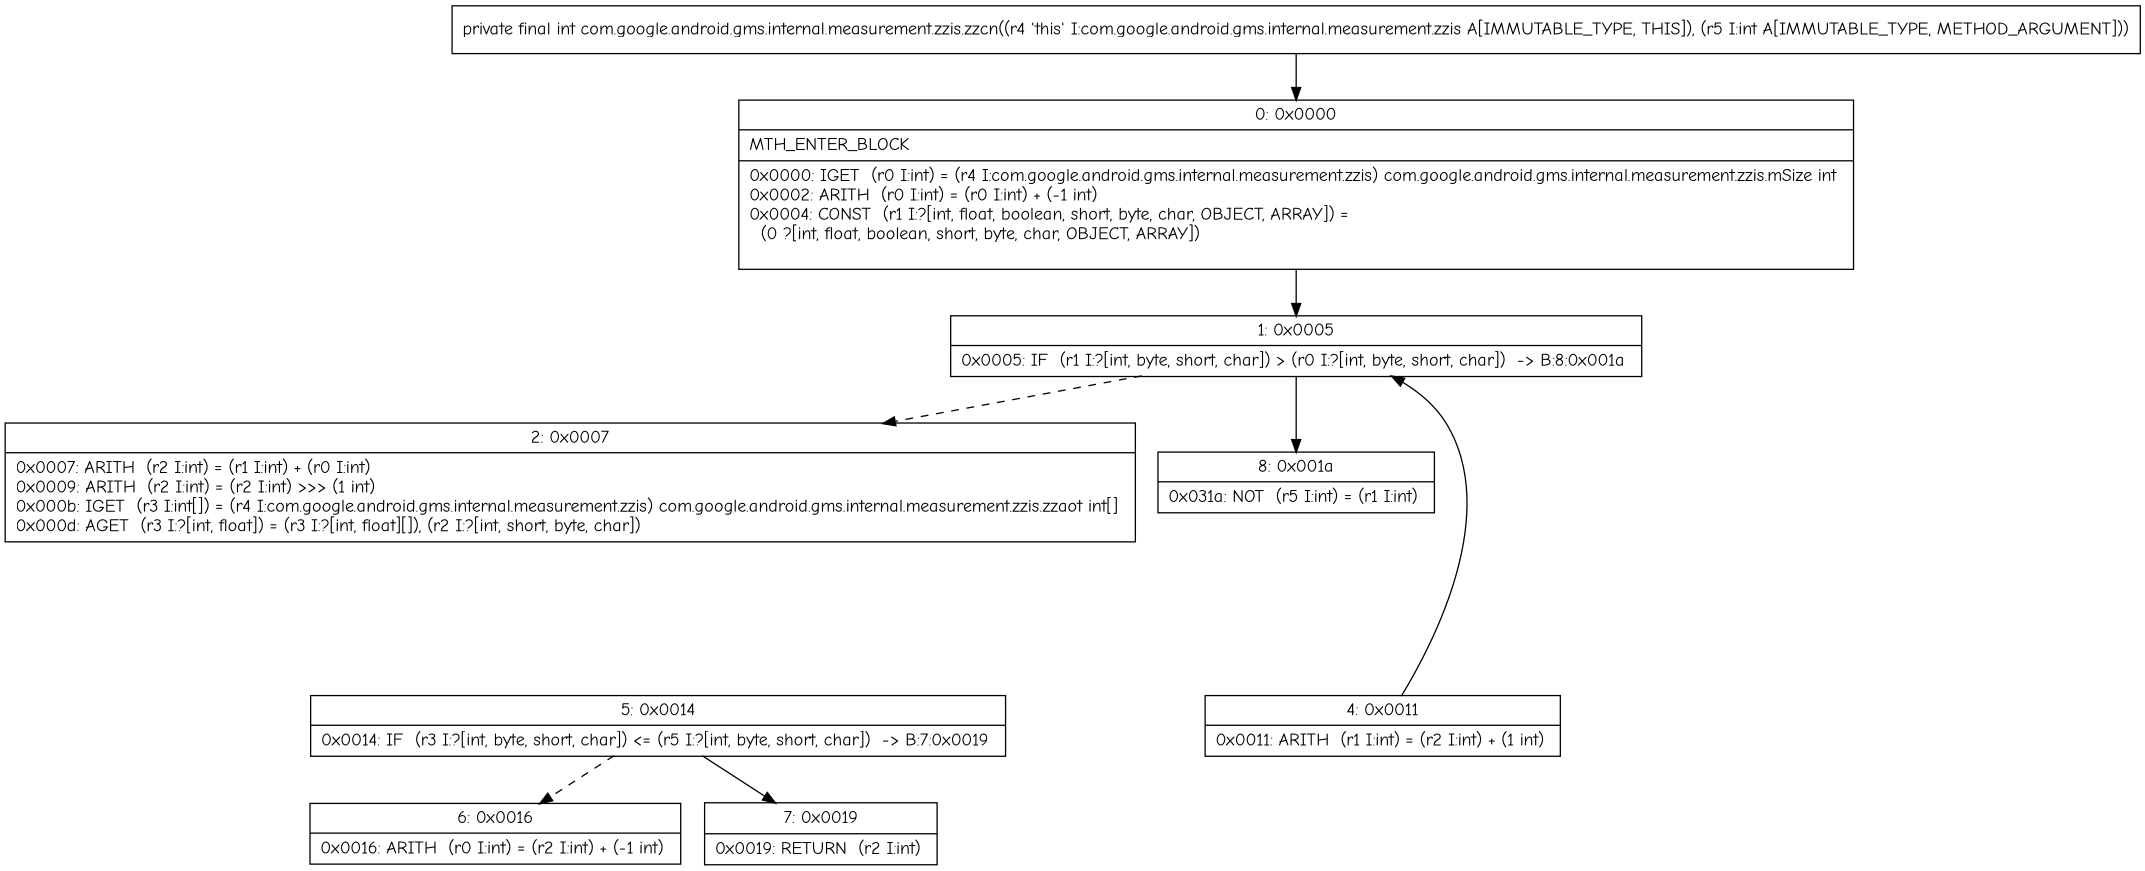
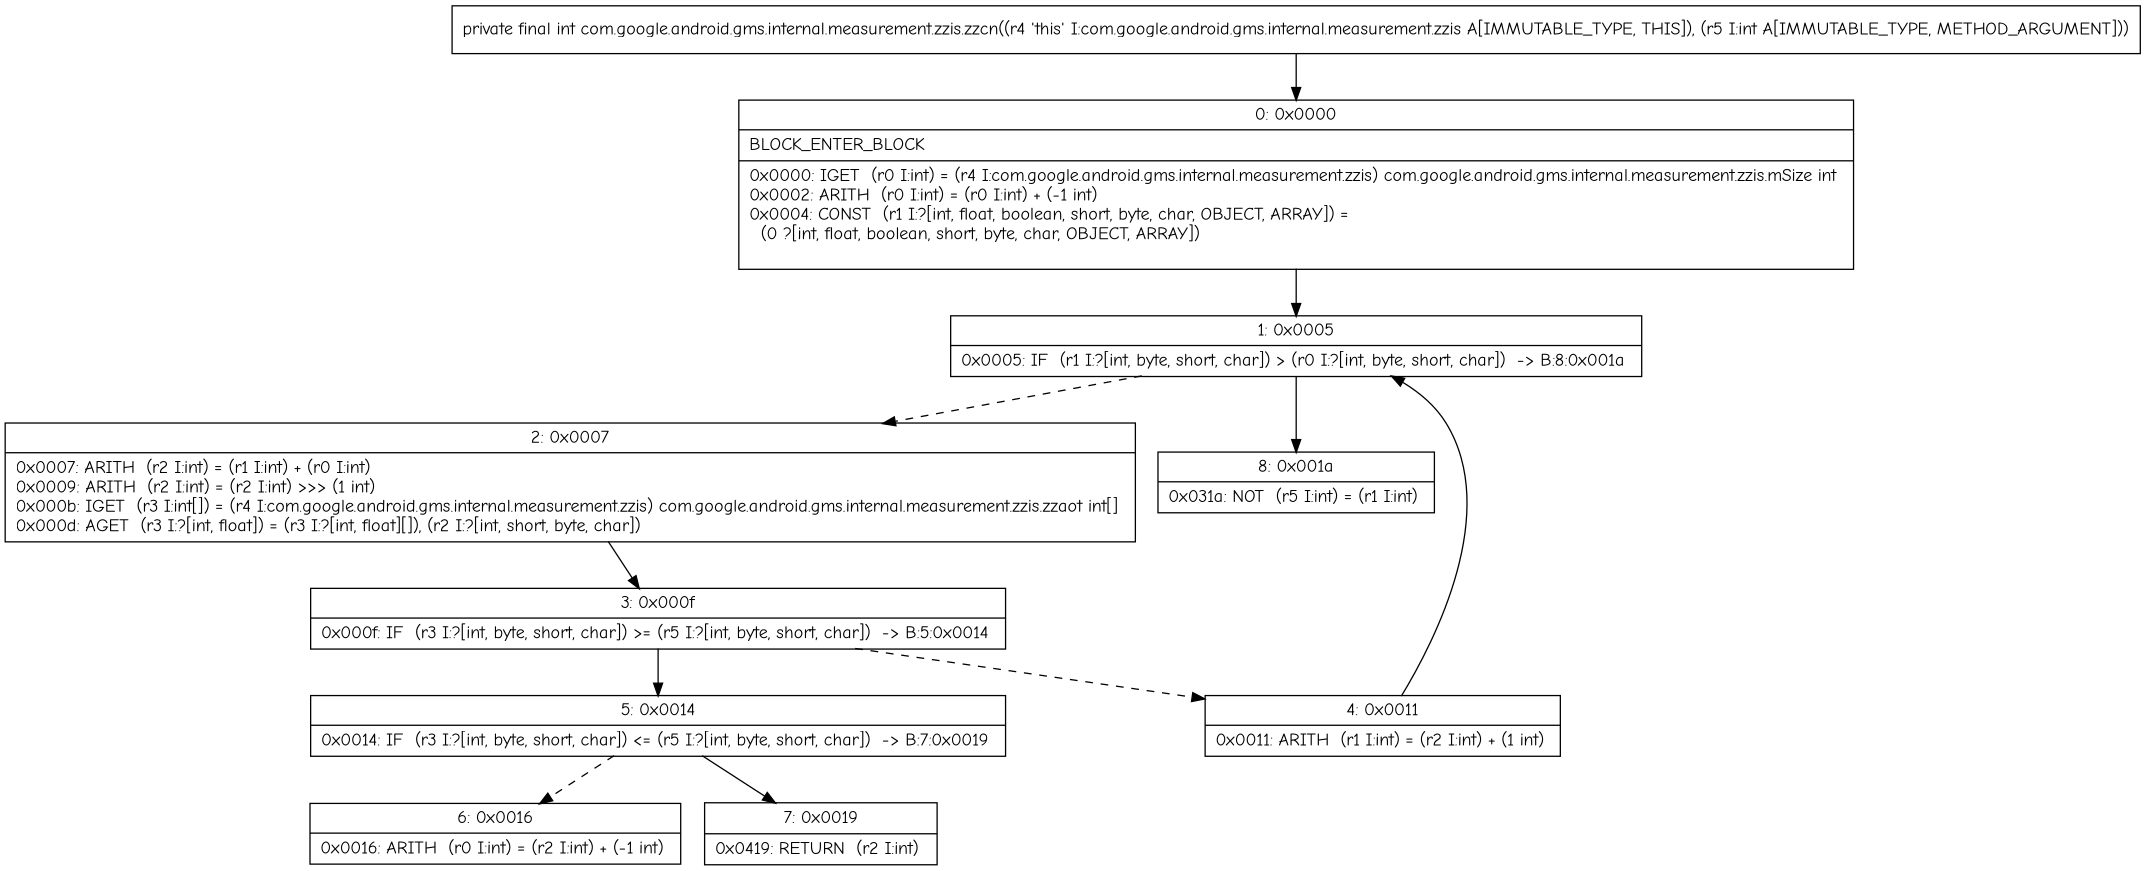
(829, 145) -> (837, 145)
none -> (658, 619)
(821, 849) -> (820, 849)
